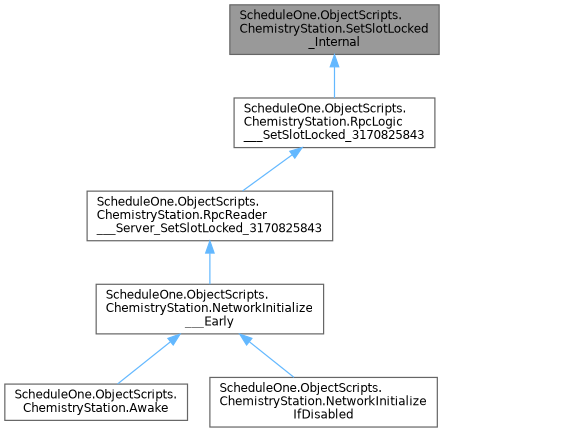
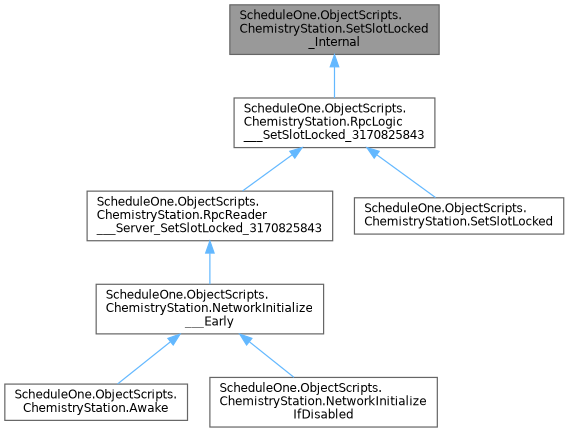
none -> (459, 216)
